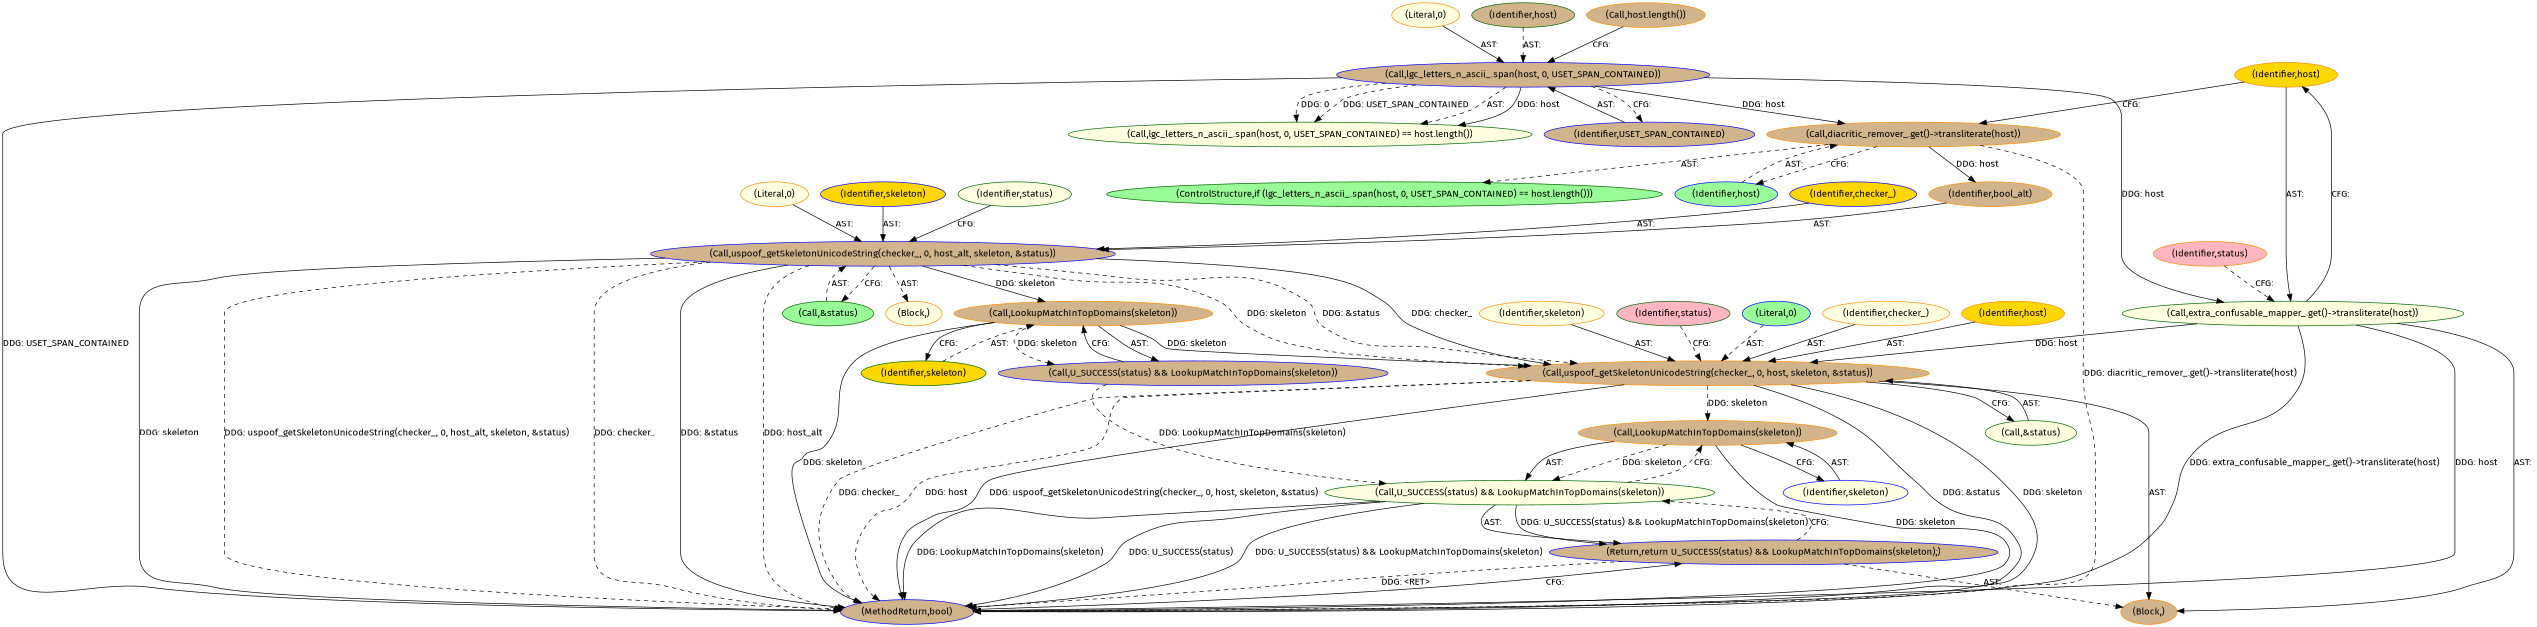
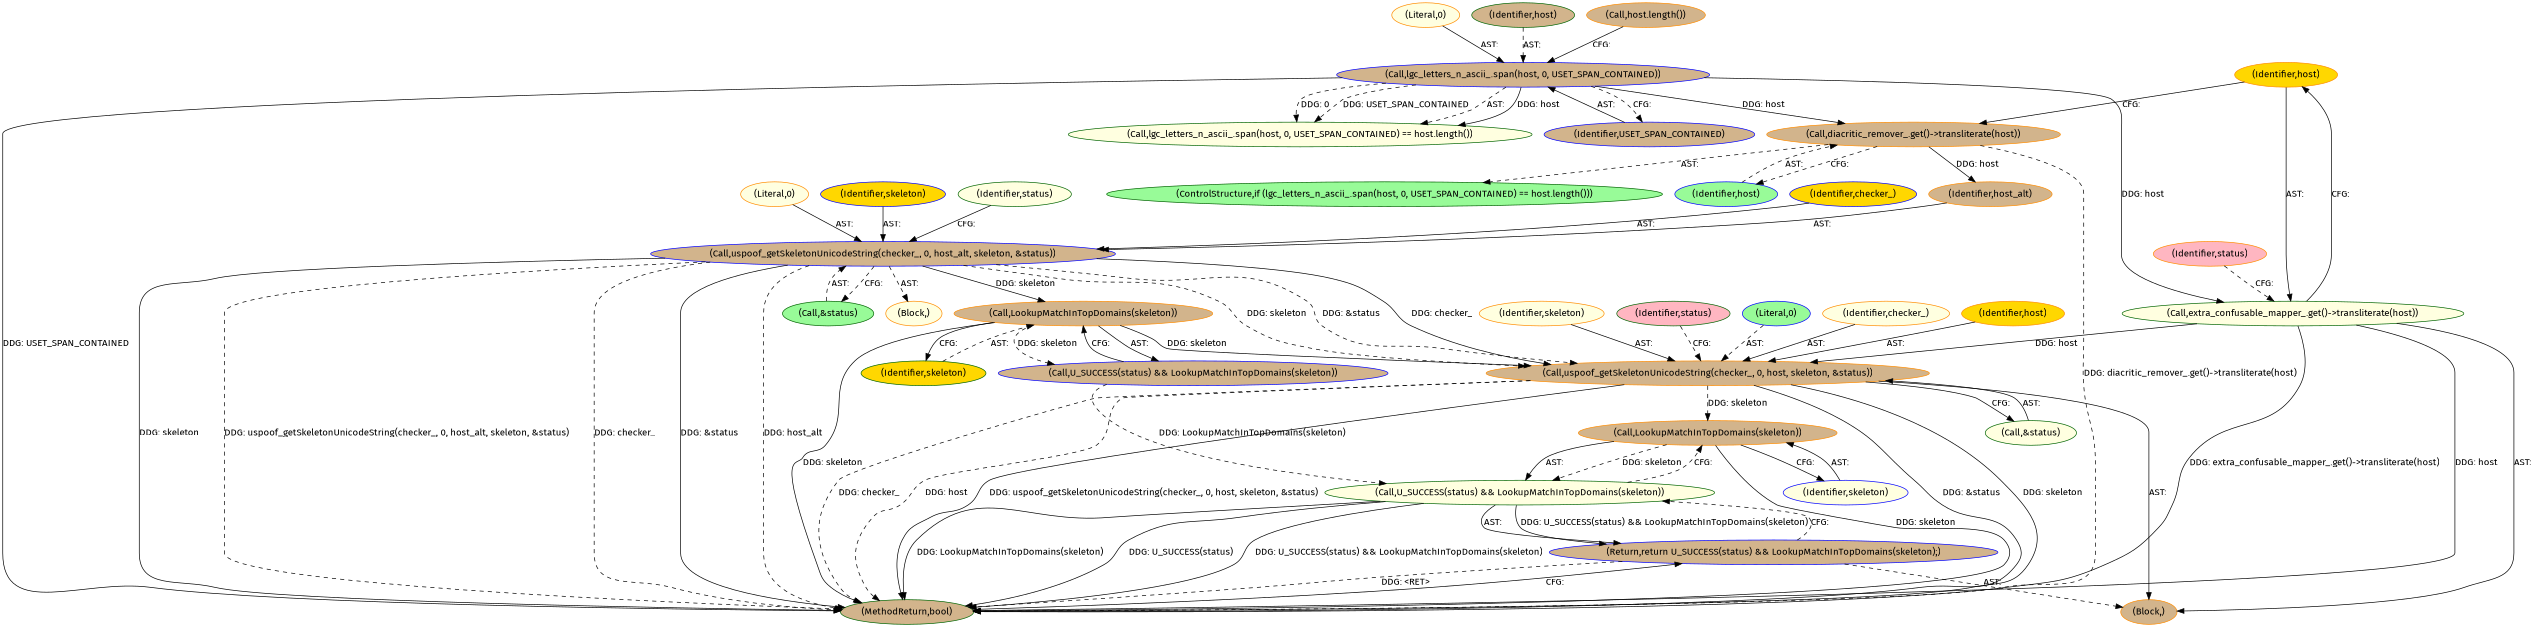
(1990, 194) -> (1990, 194)
(907, 612) -> (907, 612)
